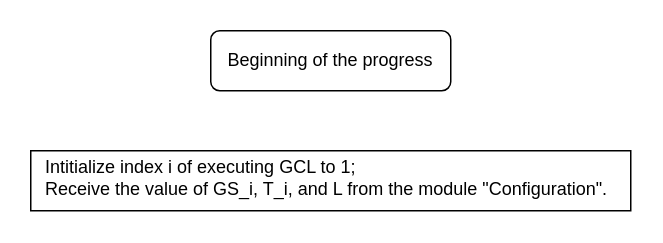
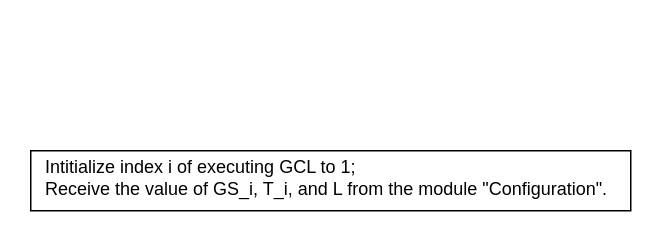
(331, 61) -> none
